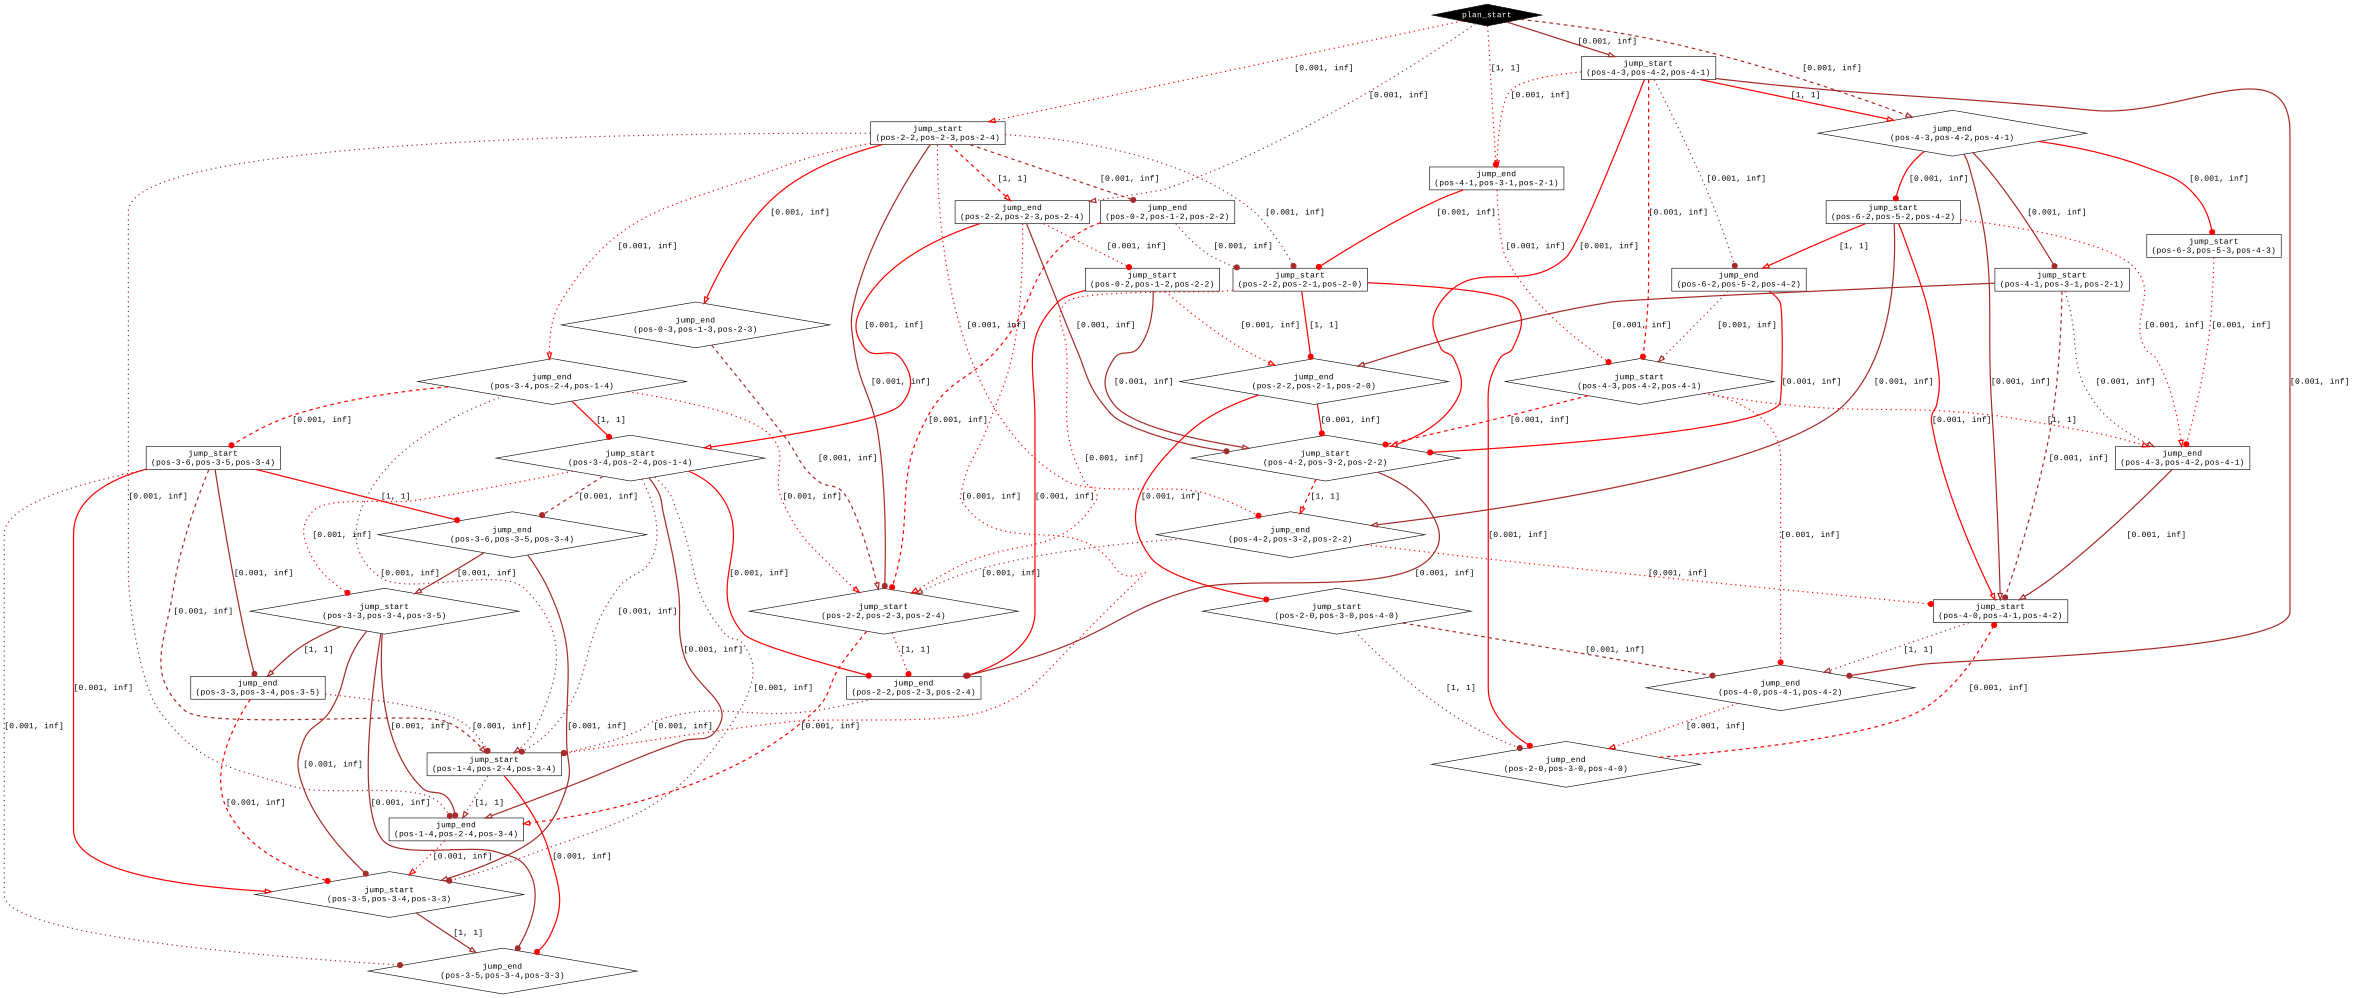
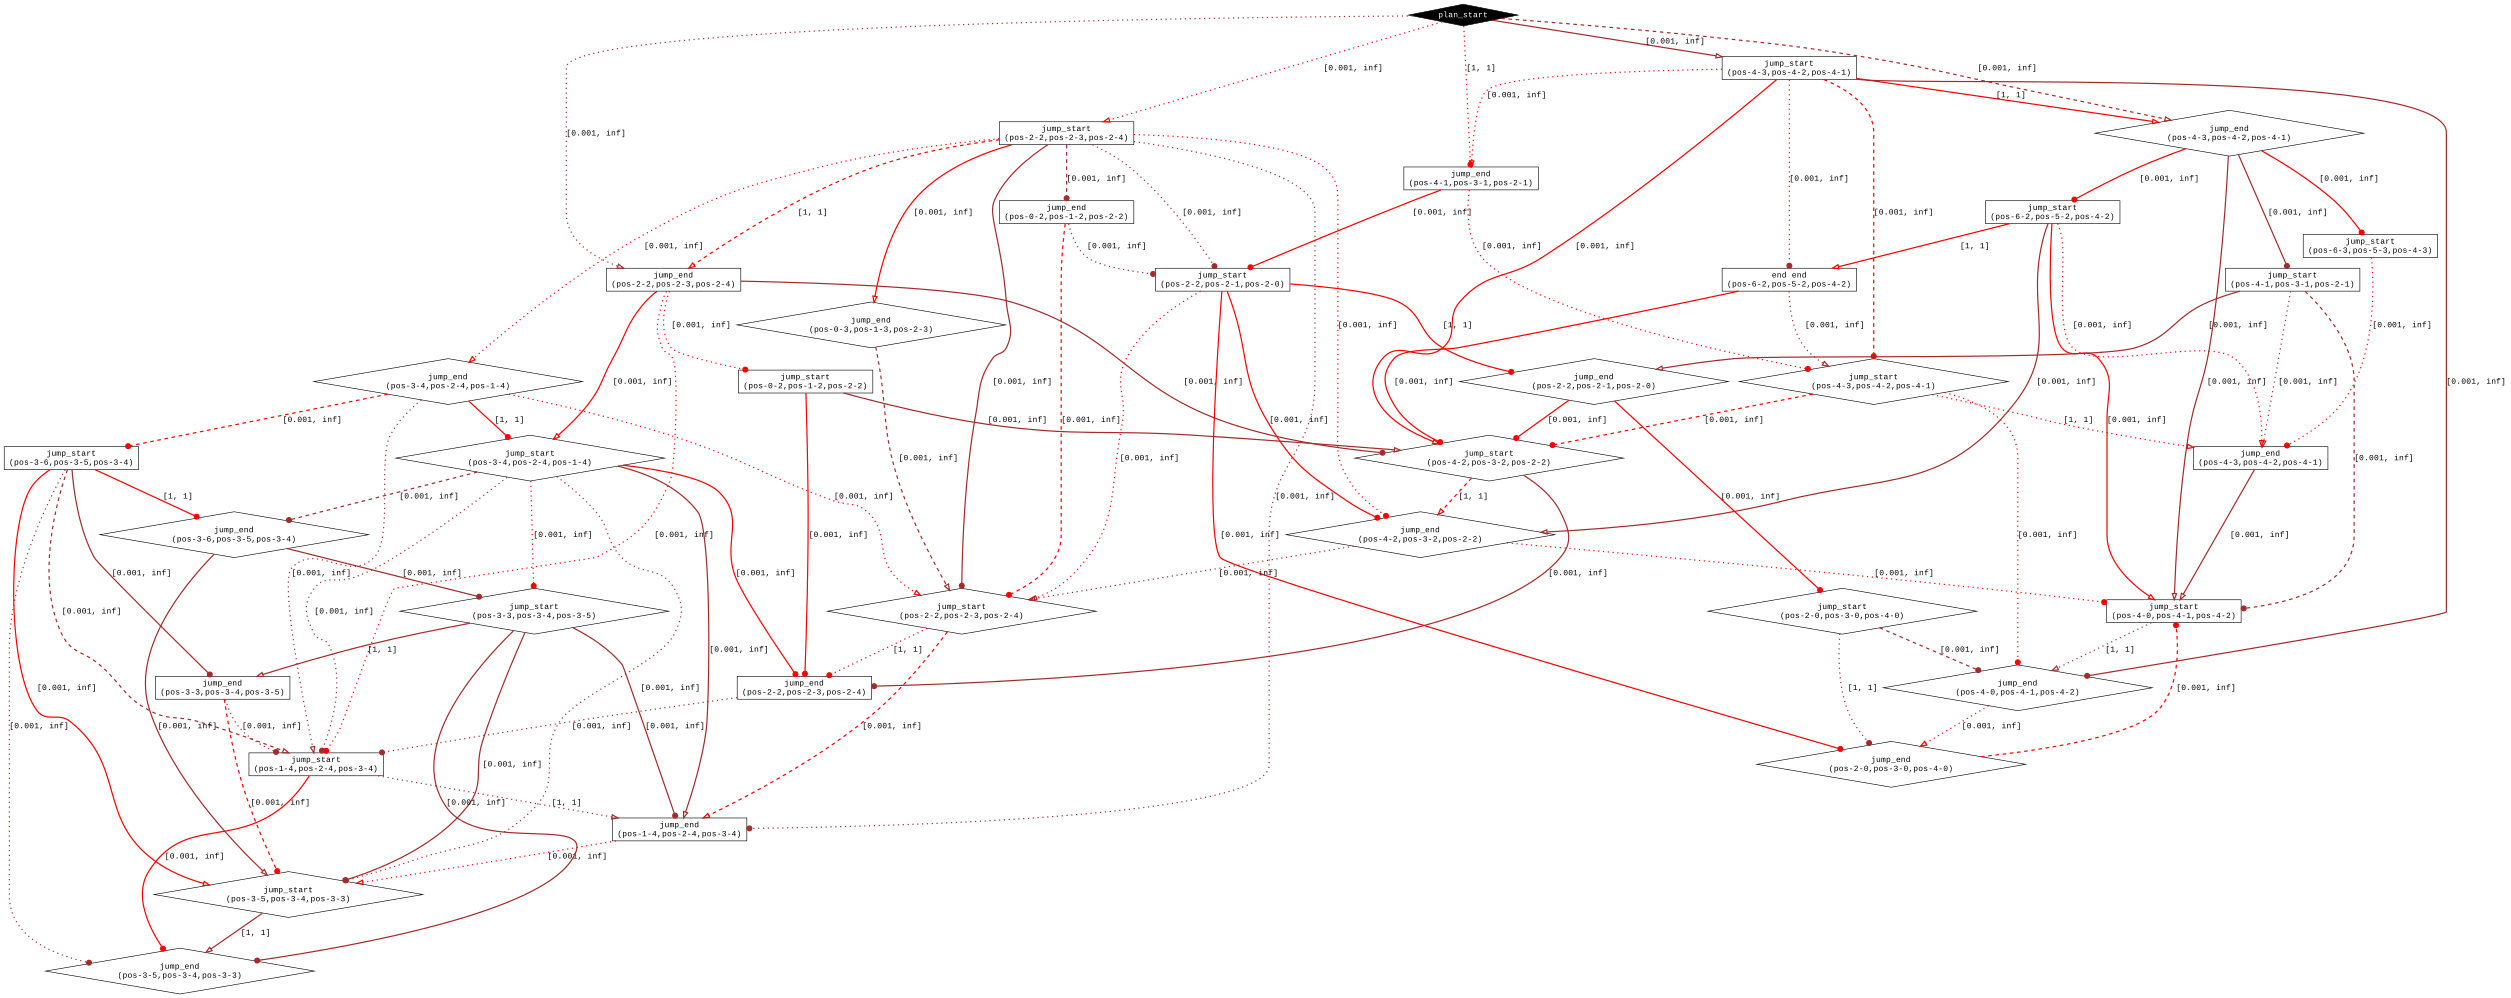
(1739, 280) -> (1789, 280)
(1215, 331) -> none
none -> (1270, 425)
(452, 572) -> (382, 572)
